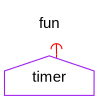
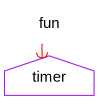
(57, 56) -> (42, 45)
